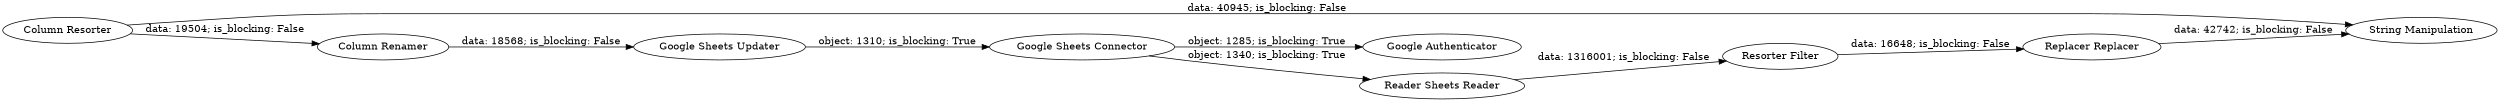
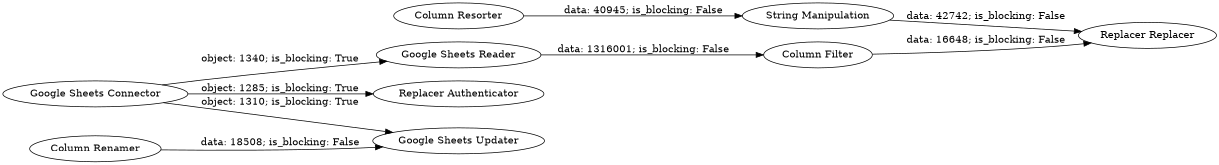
(221, 39) -> none
(2250, 39) -> (982, 26)
(541, 42) -> (280, 143)
(894, 47) -> (274, 117)
(1442, 47) -> (459, 94)
(1780, 56) -> (818, 55)
(1442, 86) -> (459, 55)
